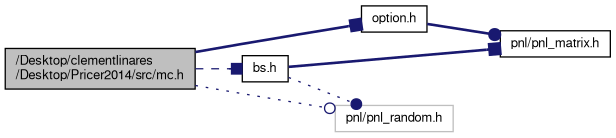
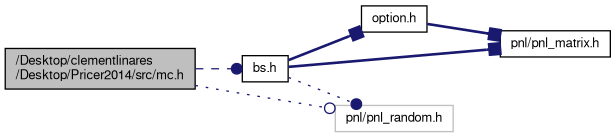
(458, 29) -> (458, 29)
(272, 39) -> (319, 48)
(213, 69) -> (213, 69)
